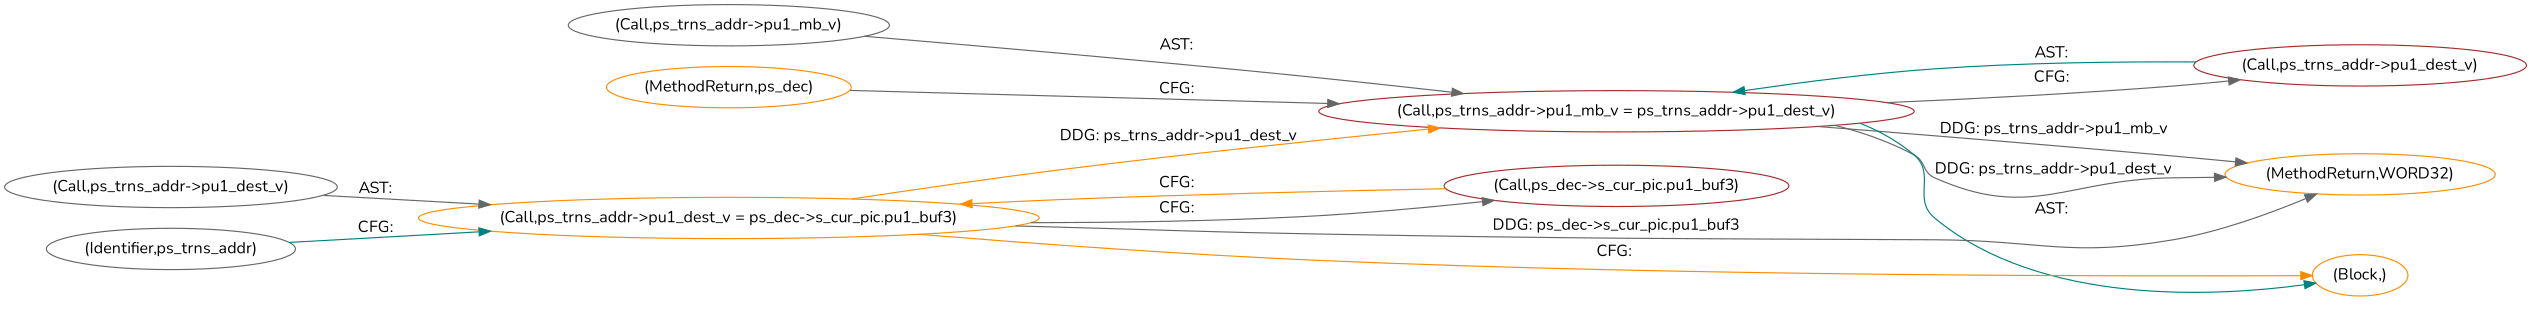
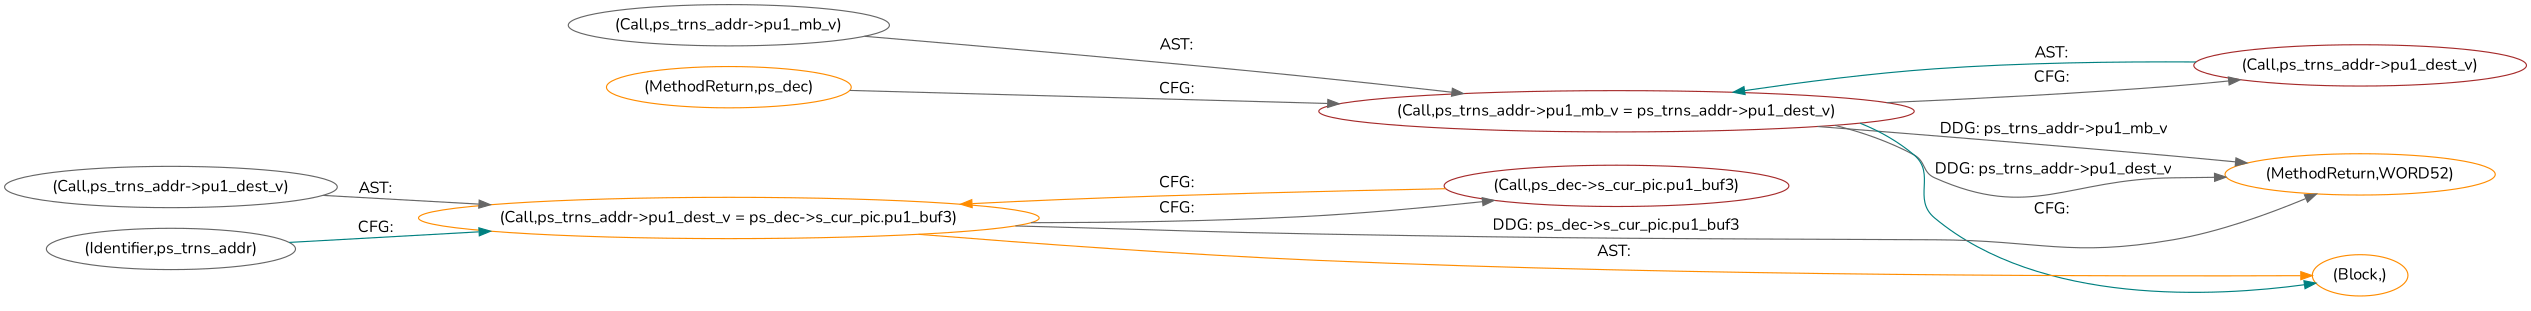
(1140, 160) -> none
(2360, 174) -> (2360, 174)
(2054, 209) -> (2054, 209)
(1617, 252) -> (1617, 252)
